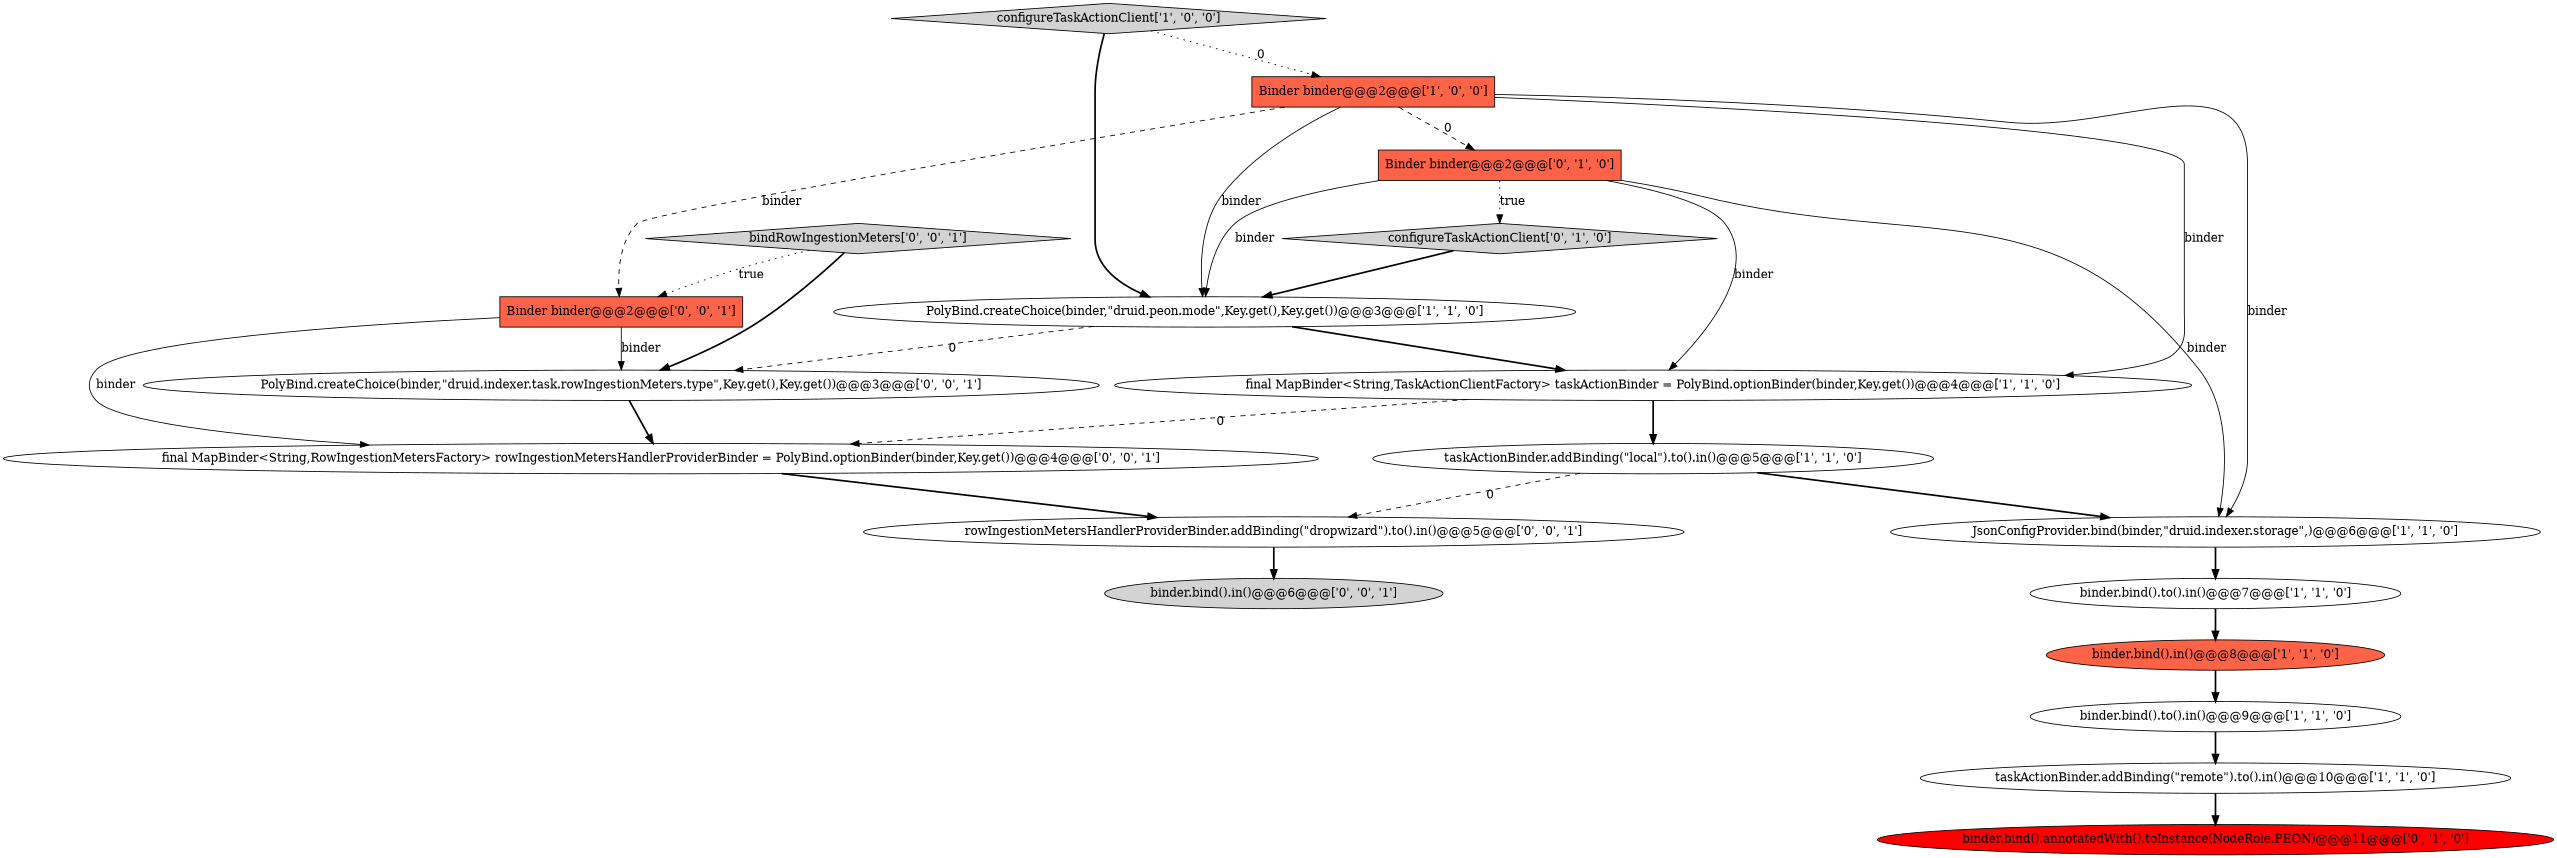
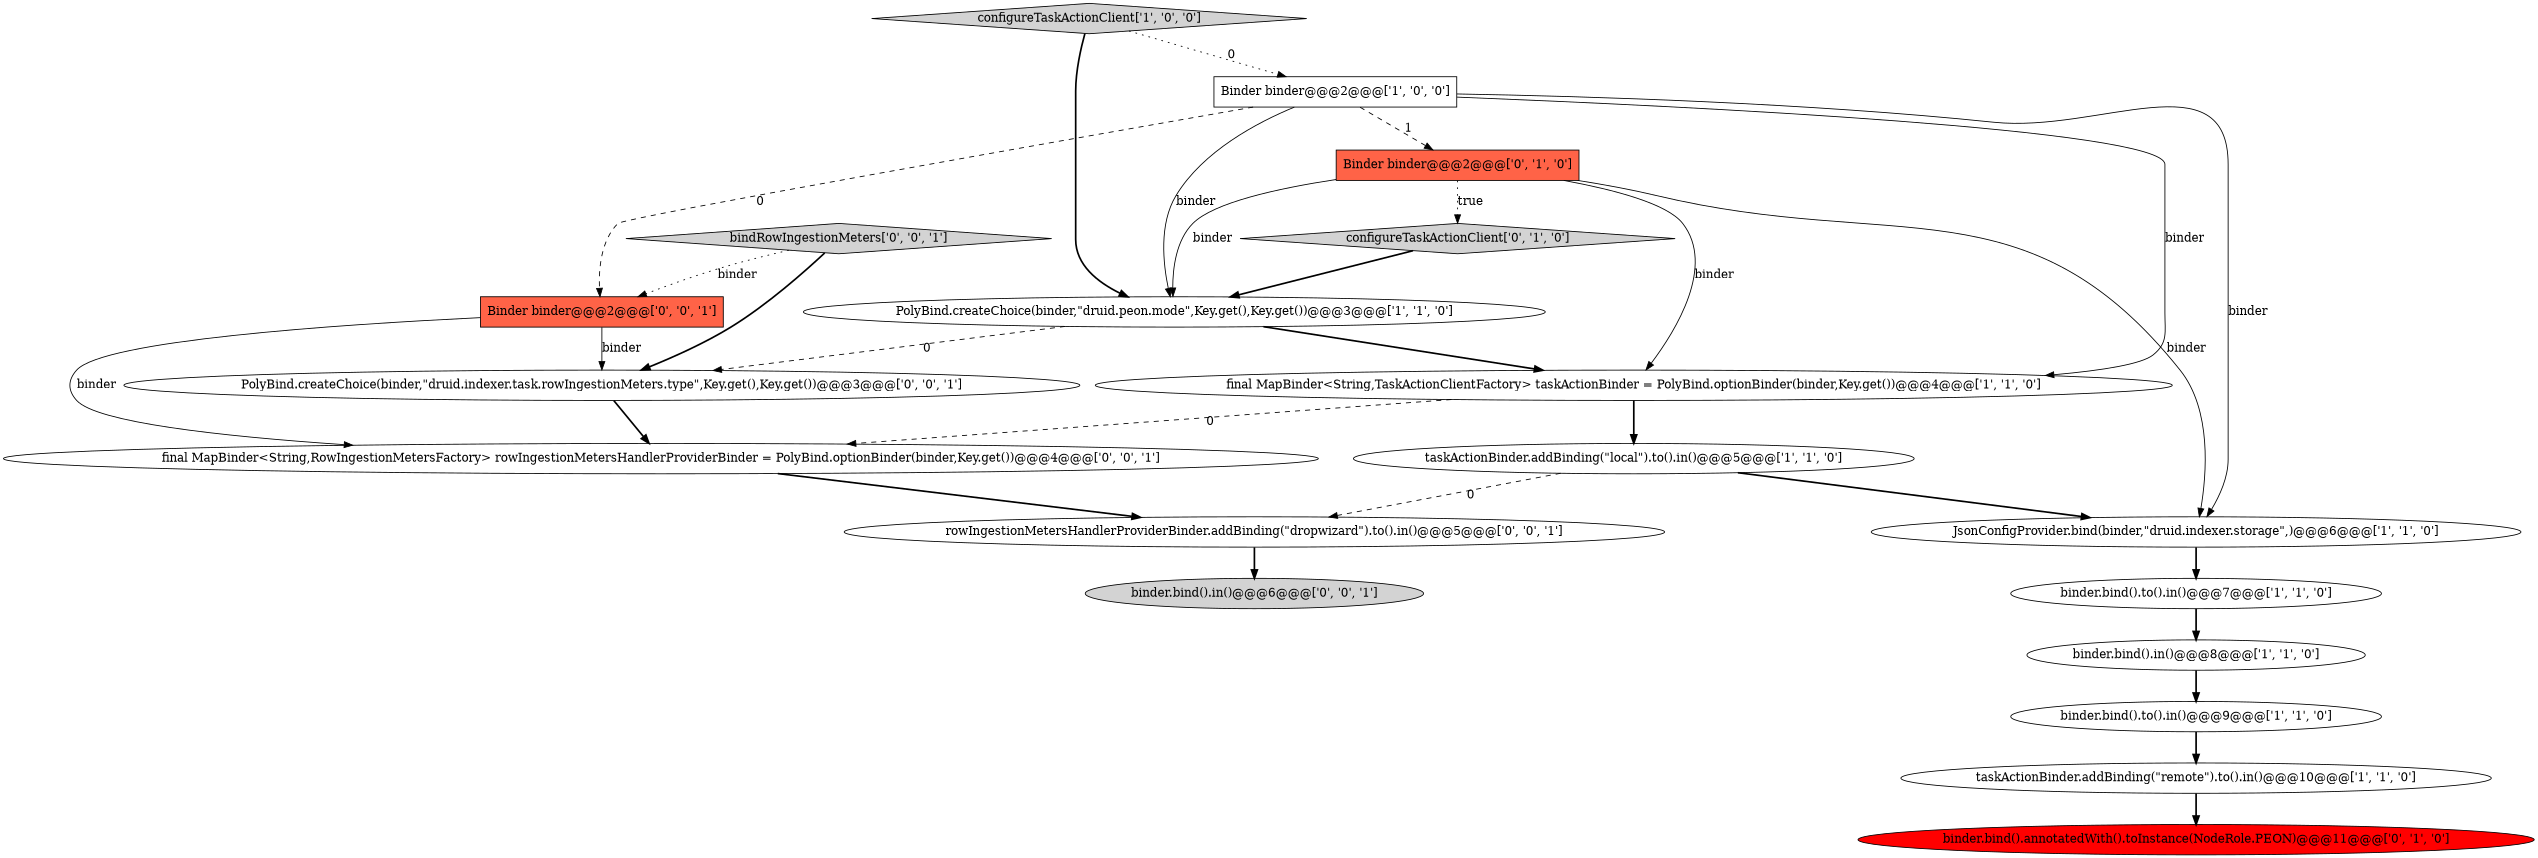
(1373, 92) -> (1335, 92)
(1448, 129) -> (1409, 129)
(782, 202) -> (760, 202)
(752, 275) -> (737, 275)
(2215, 655) -> (2196, 655)
